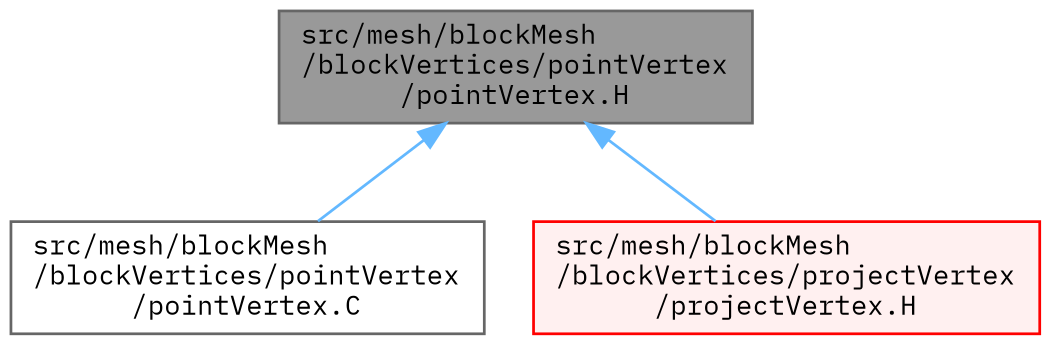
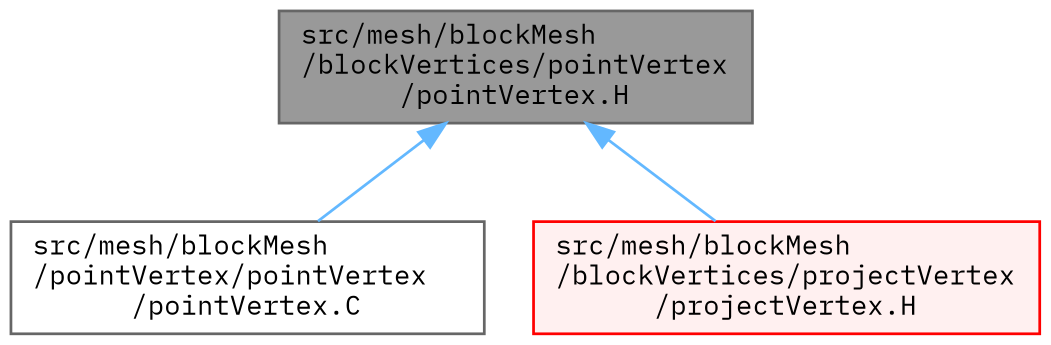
(248, 278) -> (248, 278)
